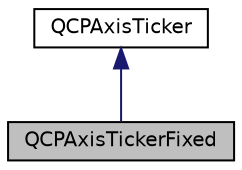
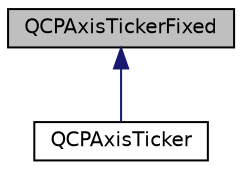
(121, 95) -> (121, 95)
